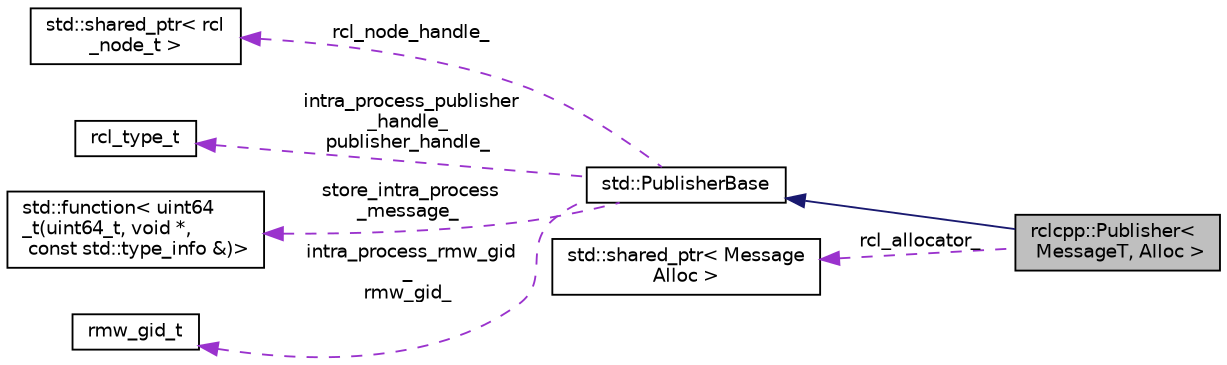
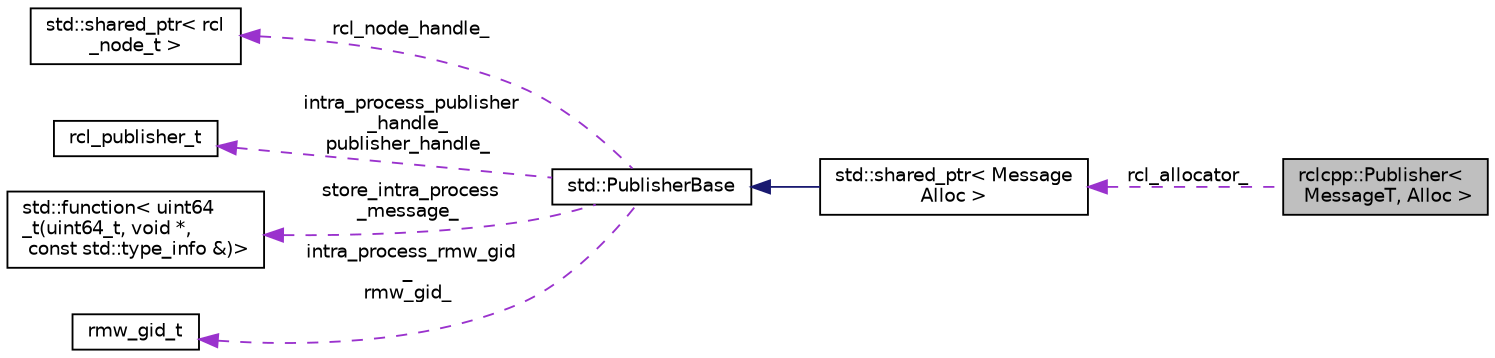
(136, 139) -> (136, 139)
(910, 215) -> (795, 187)
